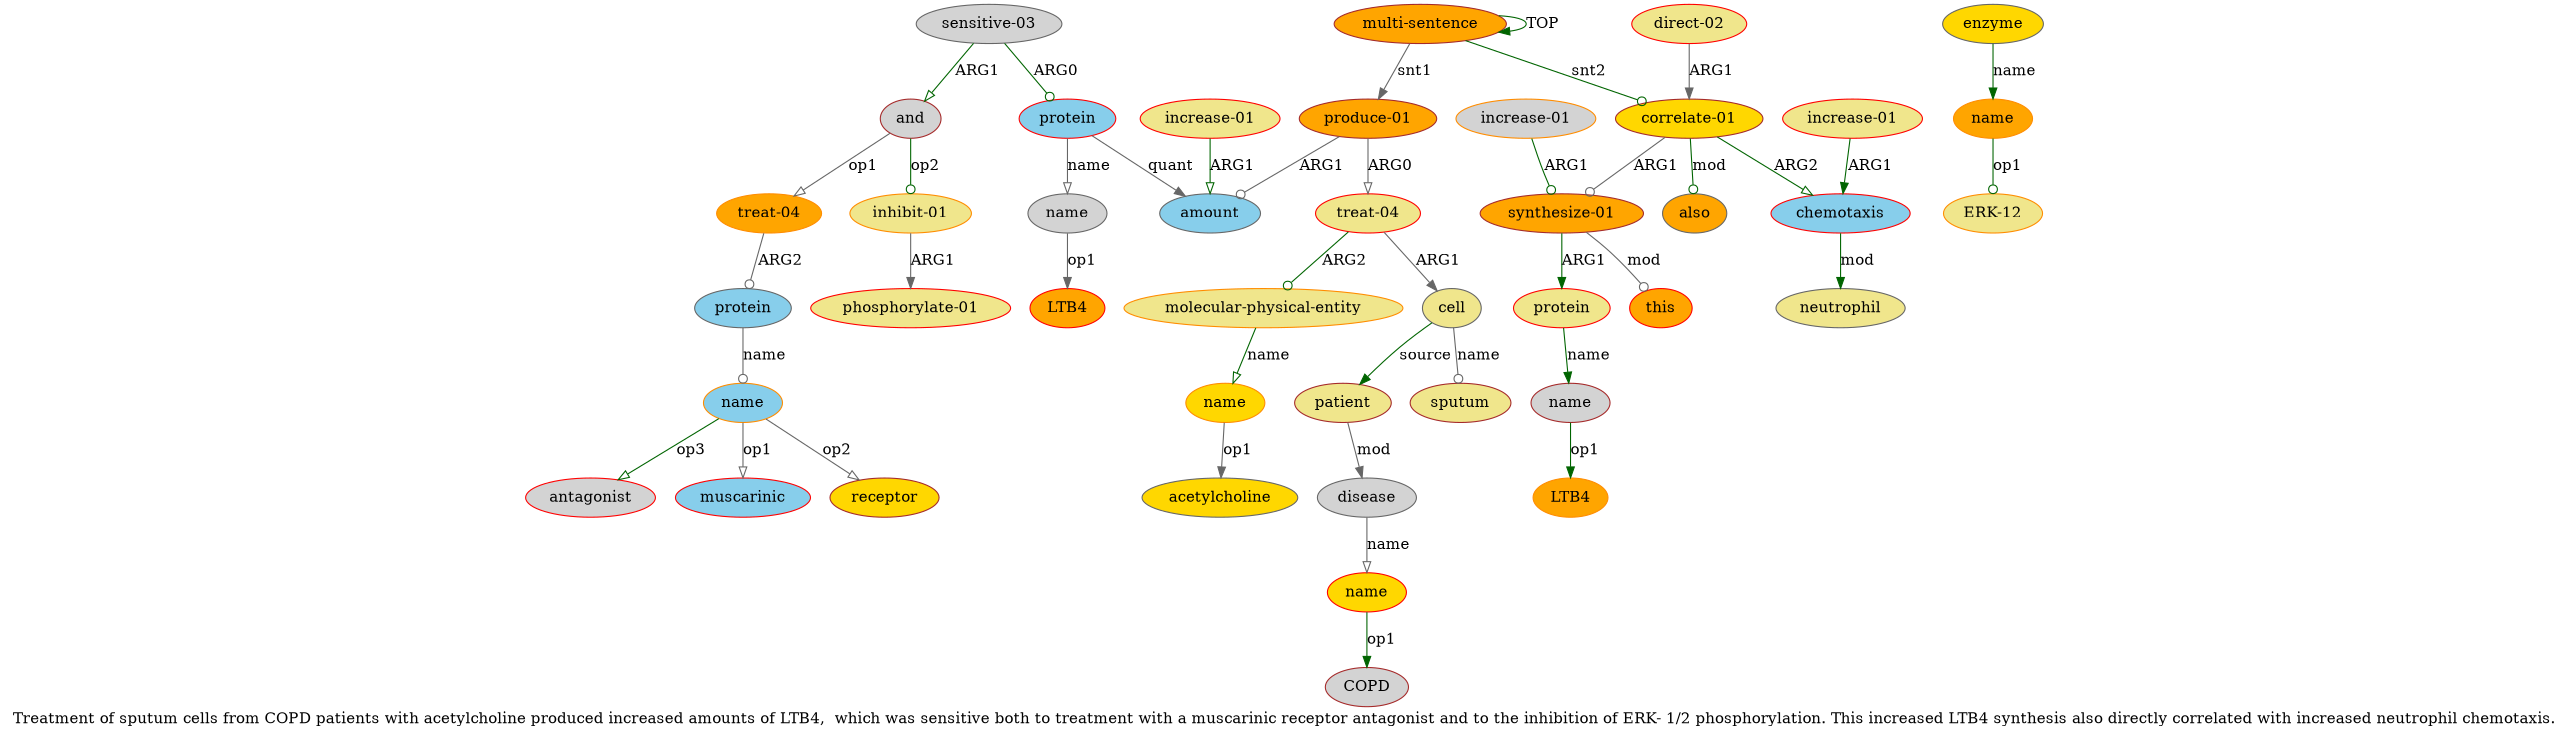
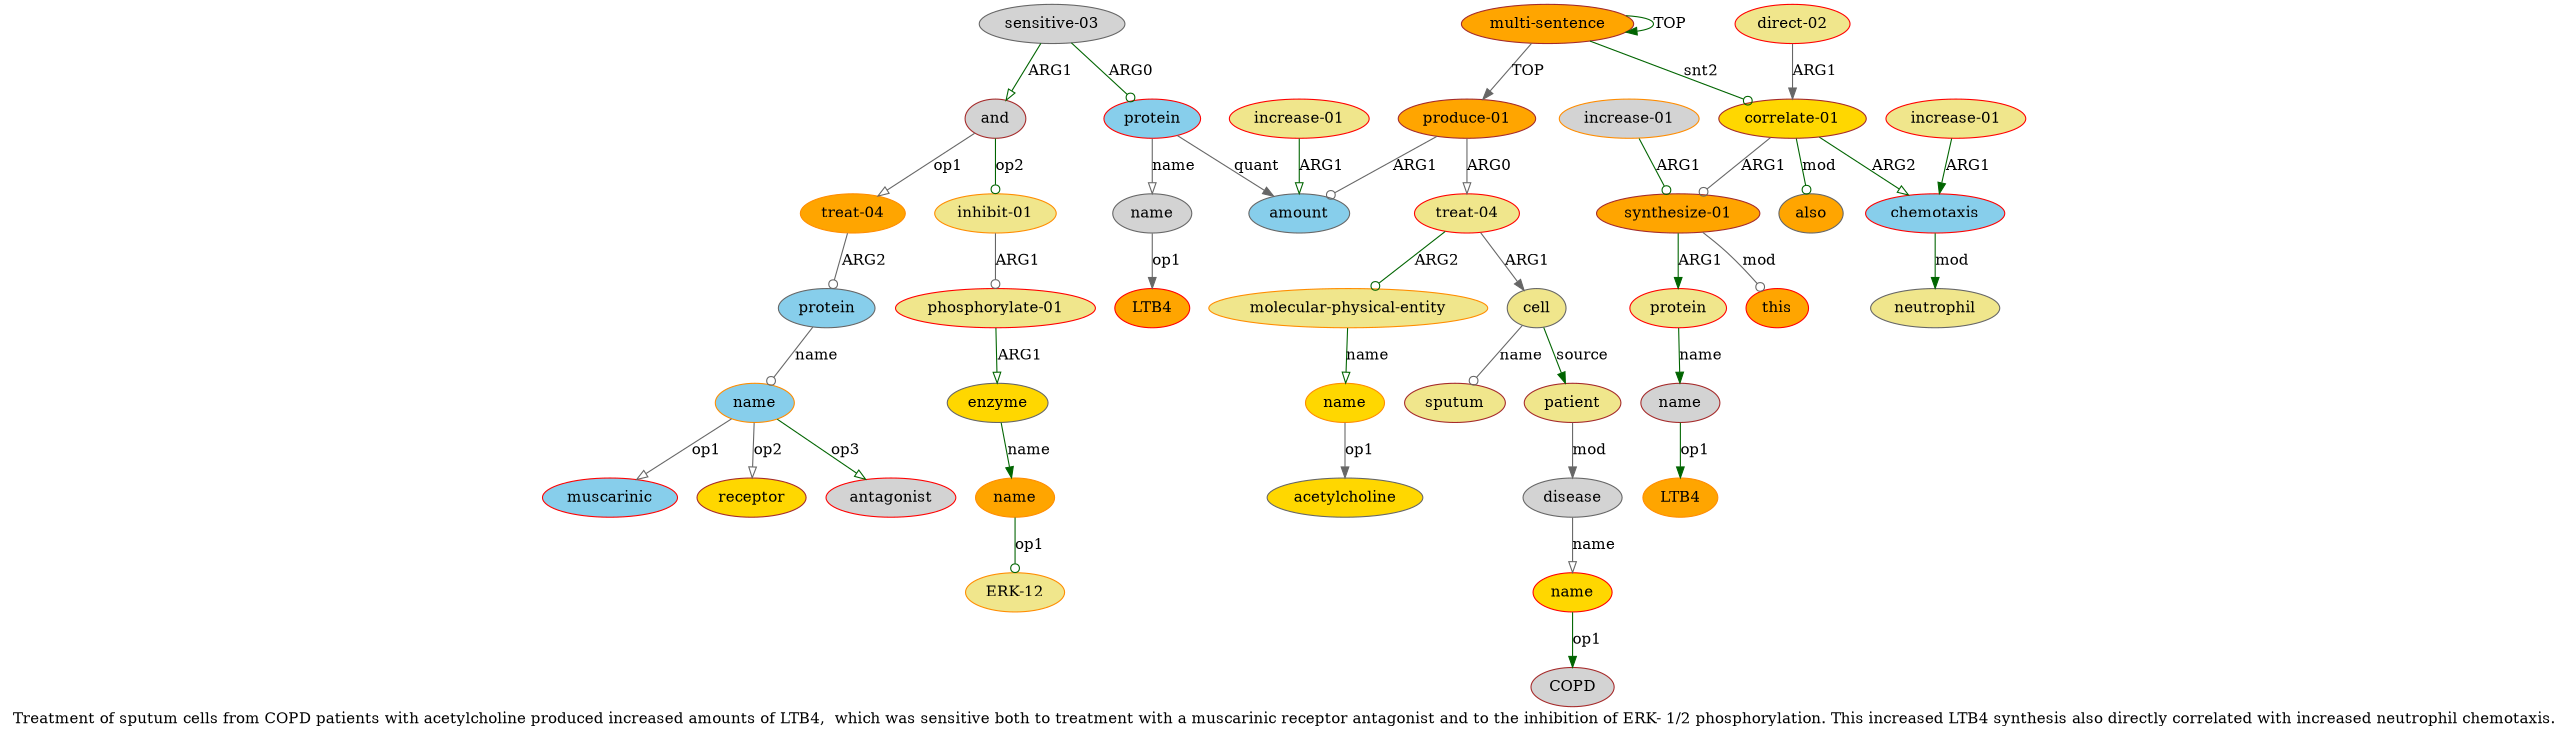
(1415, 71) -> (1528, 71)
(911, 255) -> (995, 256)
none -> (996, 350)
